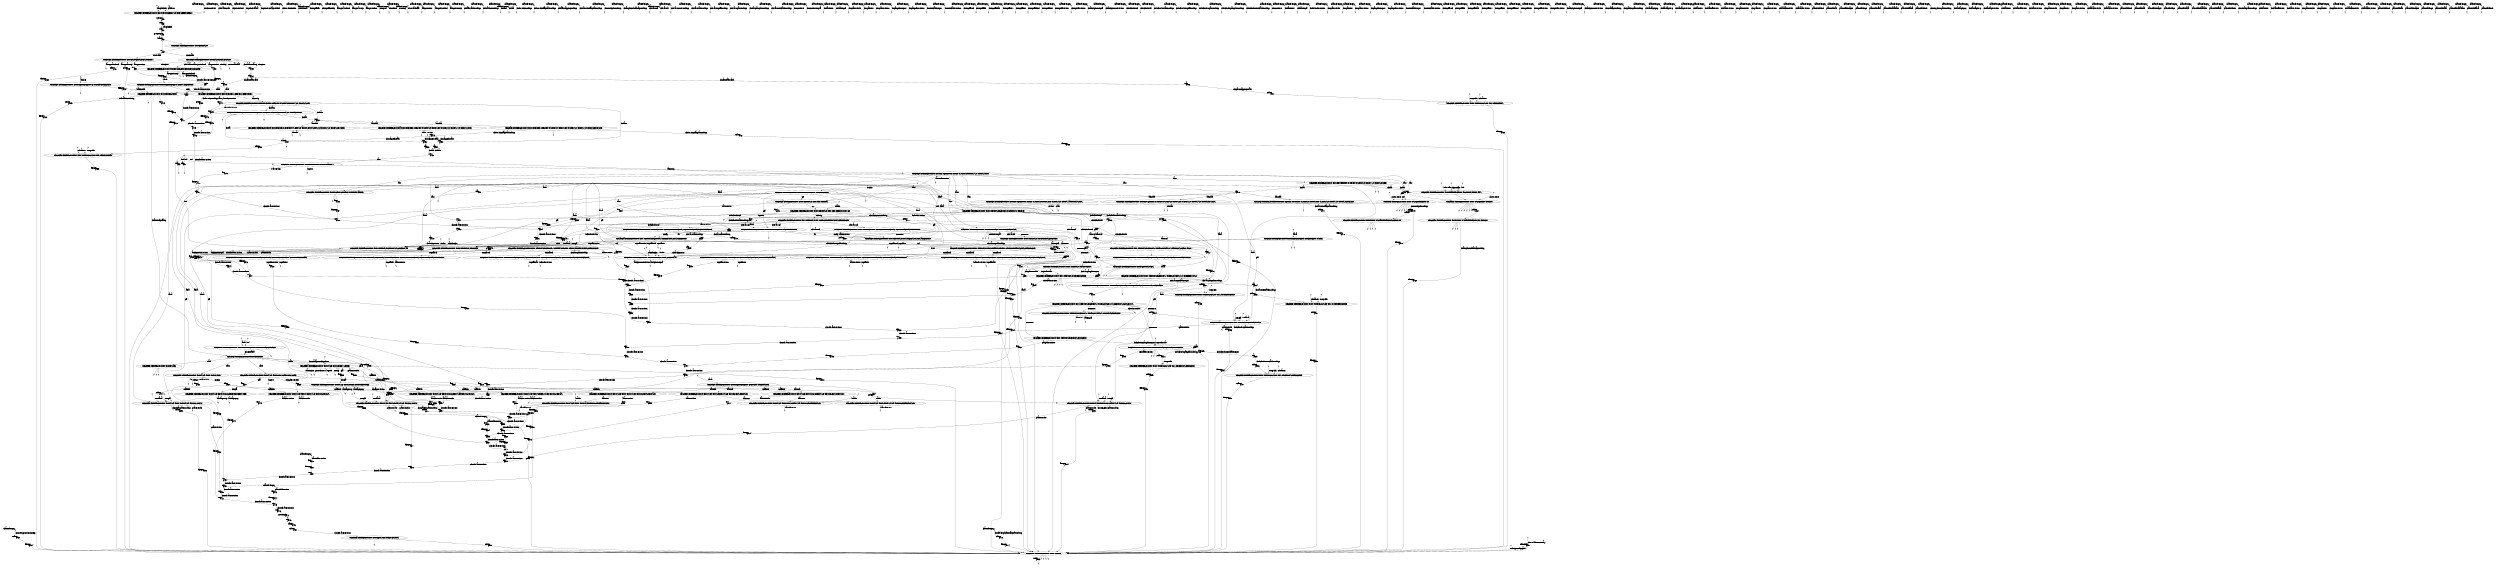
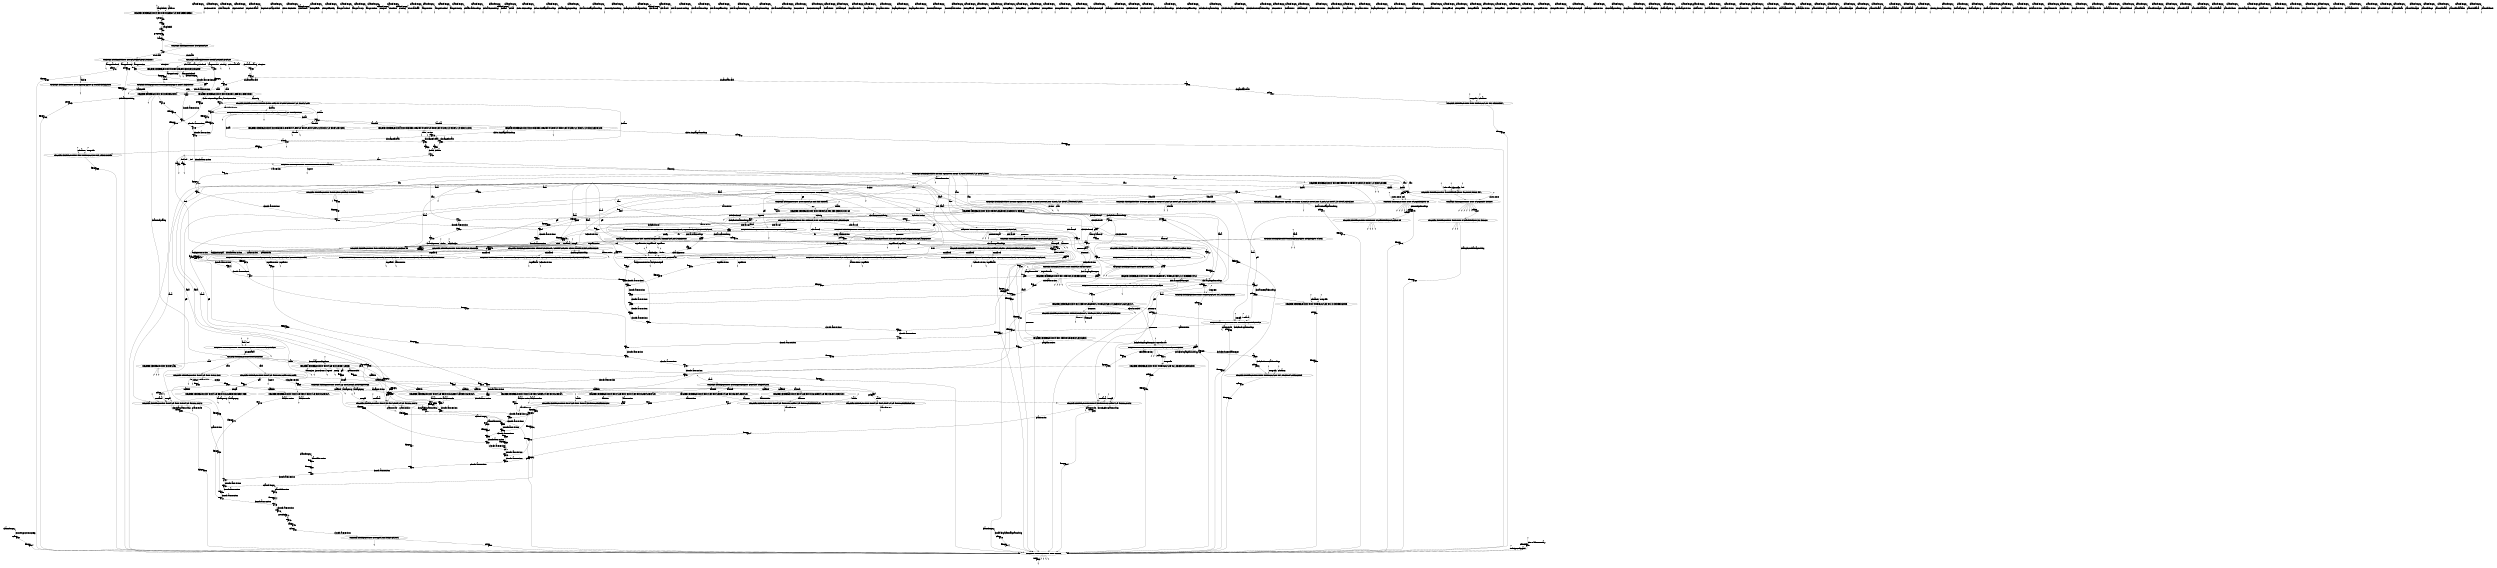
(1242, 89) -> (1242, 89)
